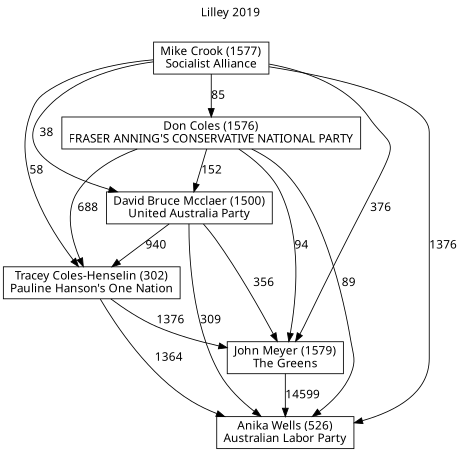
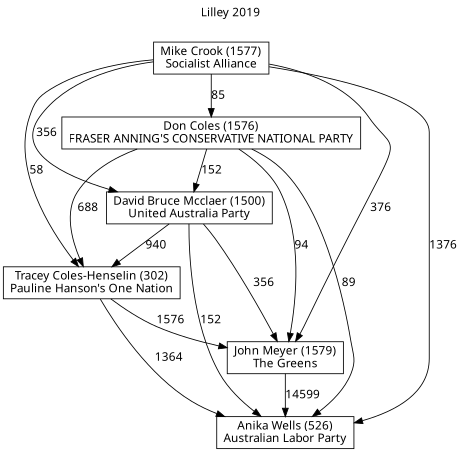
(47, 133) -> (47, 133)
(171, 320) -> (171, 320)
(211, 320) -> (211, 320)
